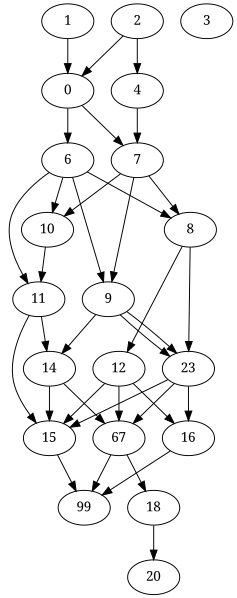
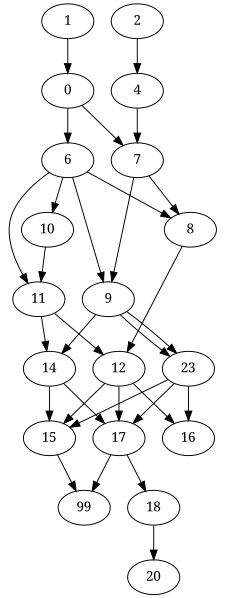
(207, 21) -> none
(106, 53) -> none
(96, 192) -> none
(189, 294) -> none
(13, 366) -> (74, 330)
(119, 438) -> (119, 438)
(142, 469) -> none
